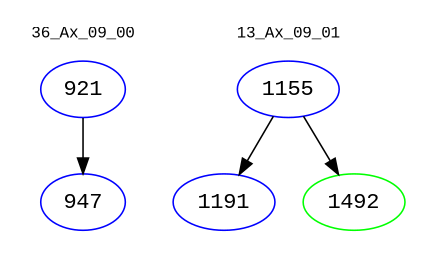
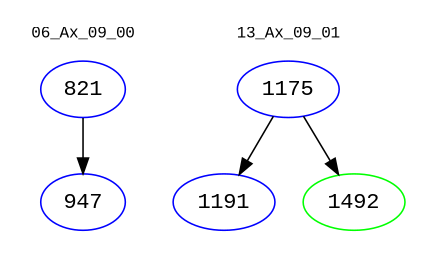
(84, 34) -> (84, 34)
(83, 89) -> (83, 89)
(288, 89) -> (288, 89)
